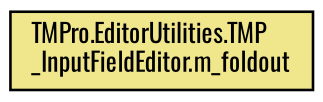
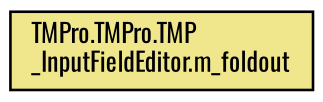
(162, 51) -> (162, 51)
